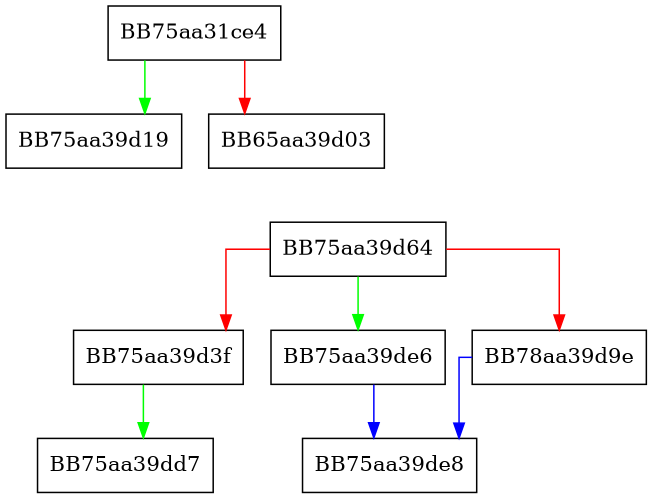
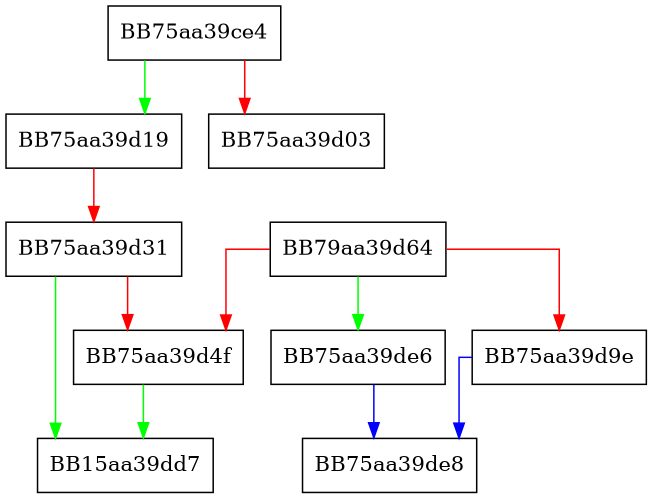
(194, 33) -> (194, 33)
(297, 141) -> (297, 141)
none -> (94, 249)
(358, 249) -> (358, 249)
(158, 357) -> (158, 357)
(559, 357) -> (559, 357)
(125, 465) -> (125, 465)
